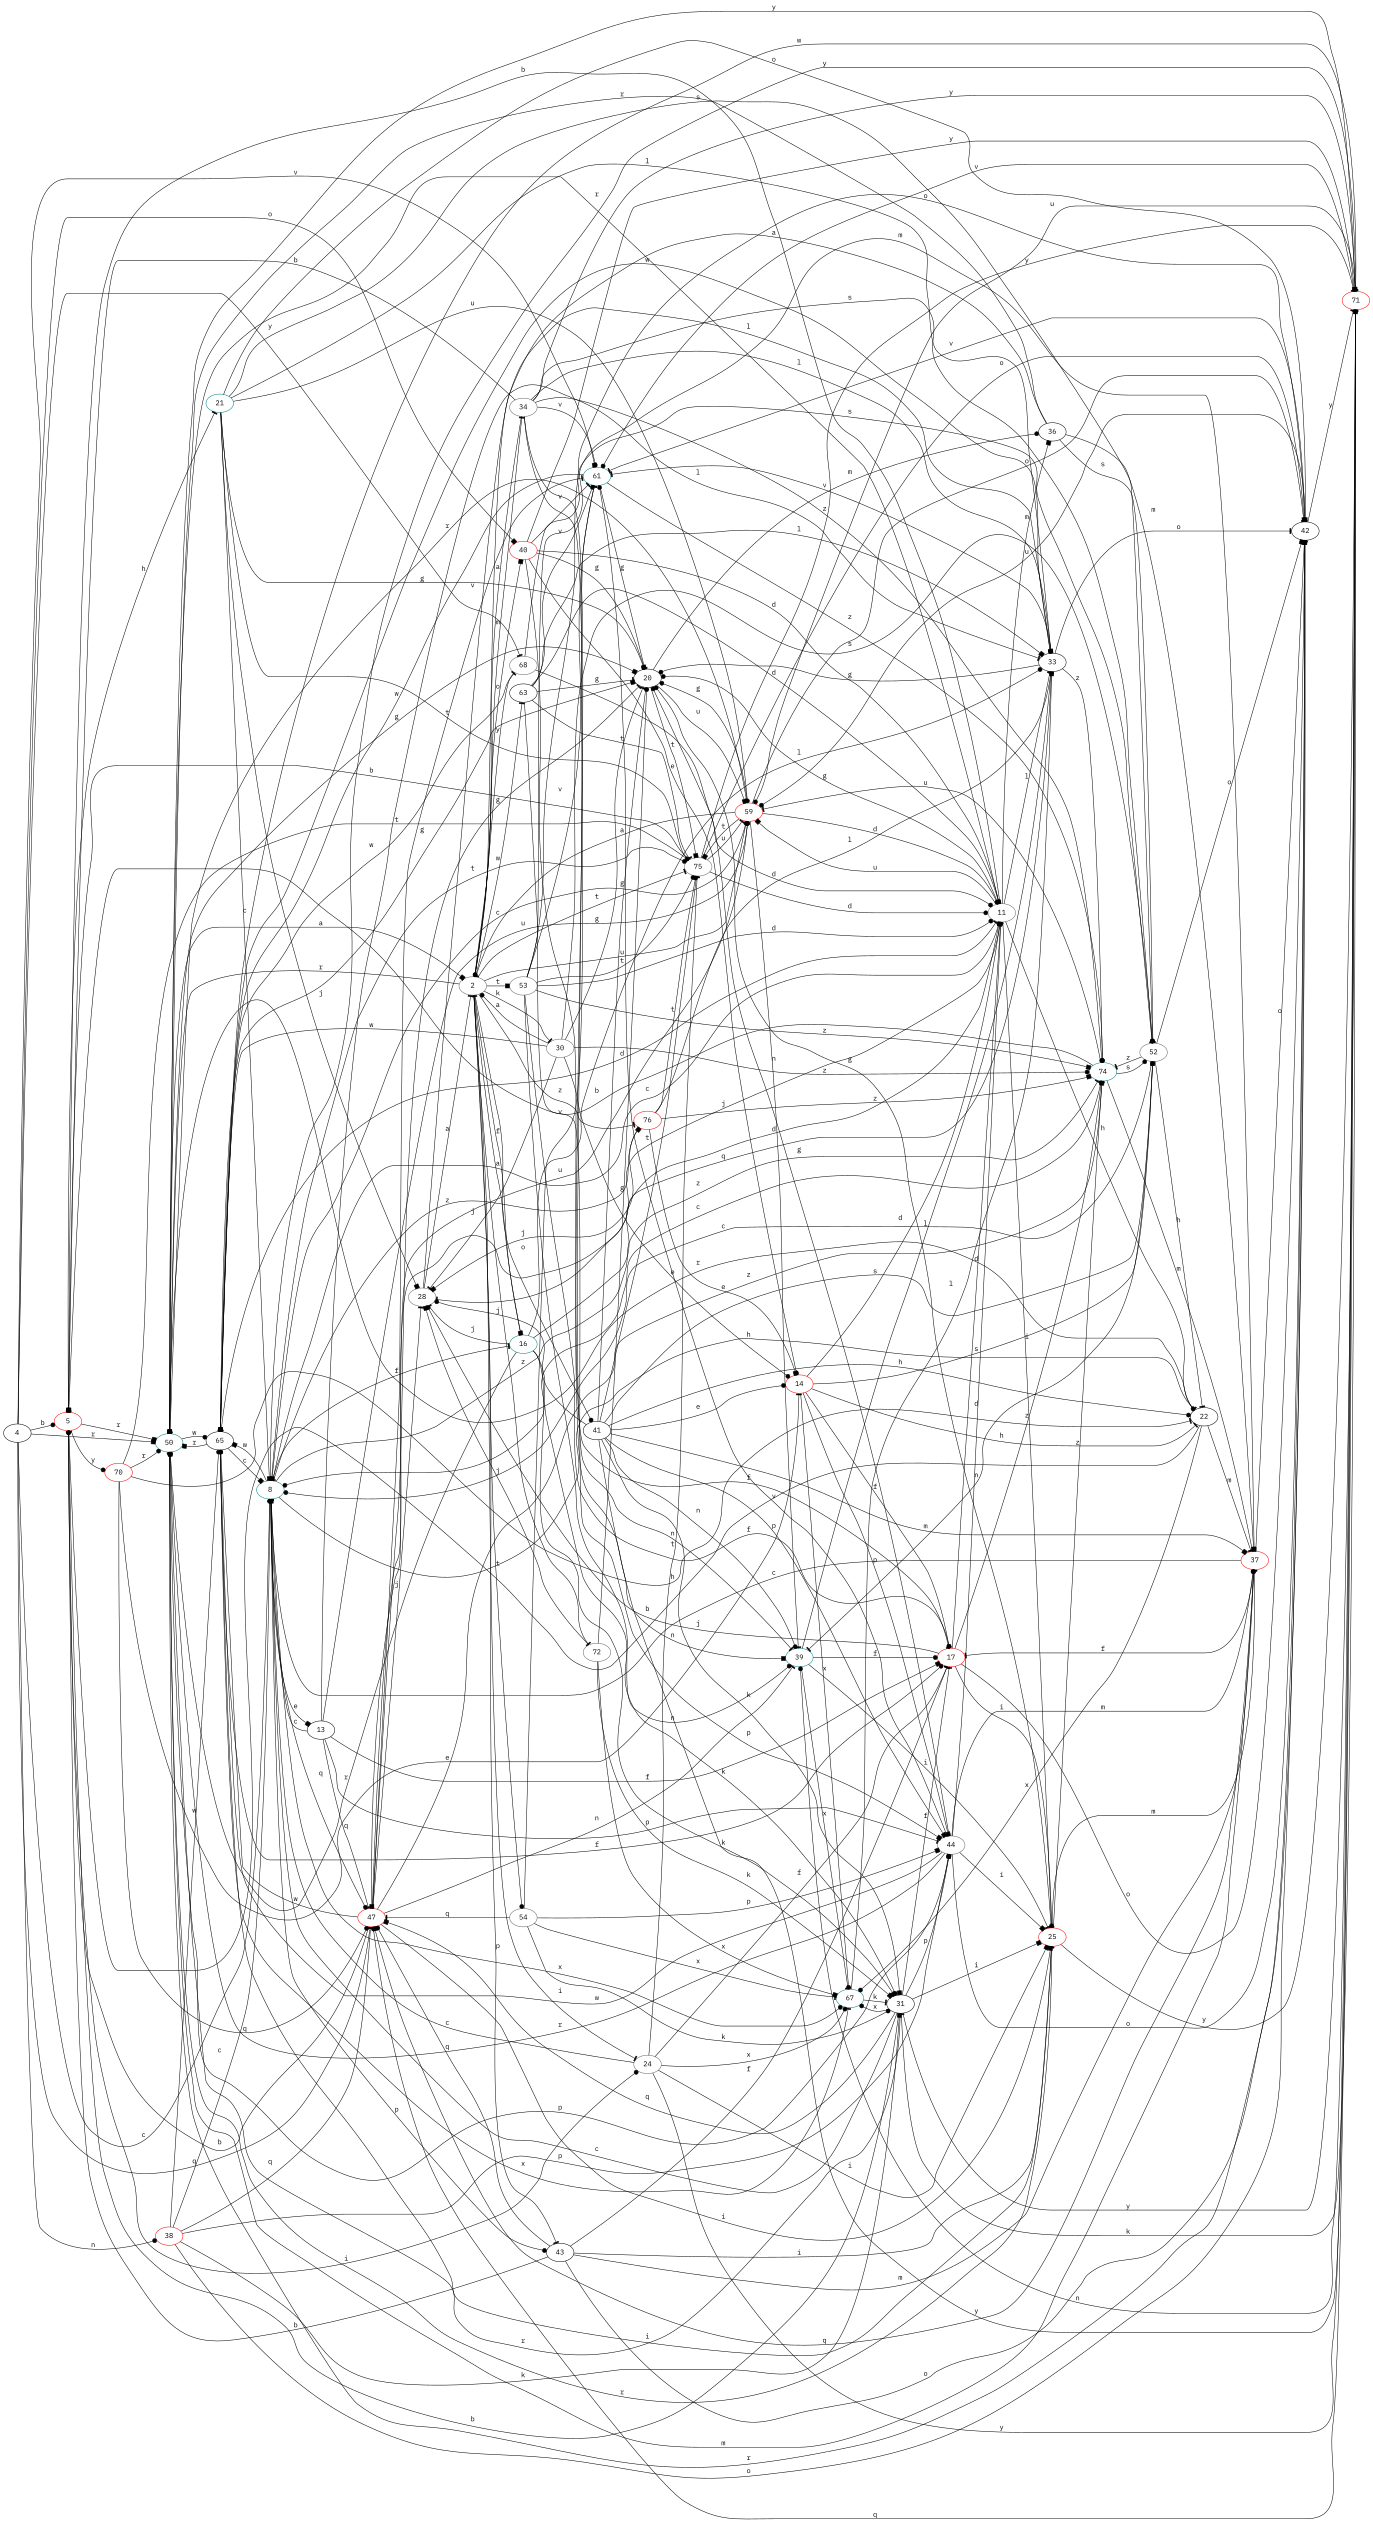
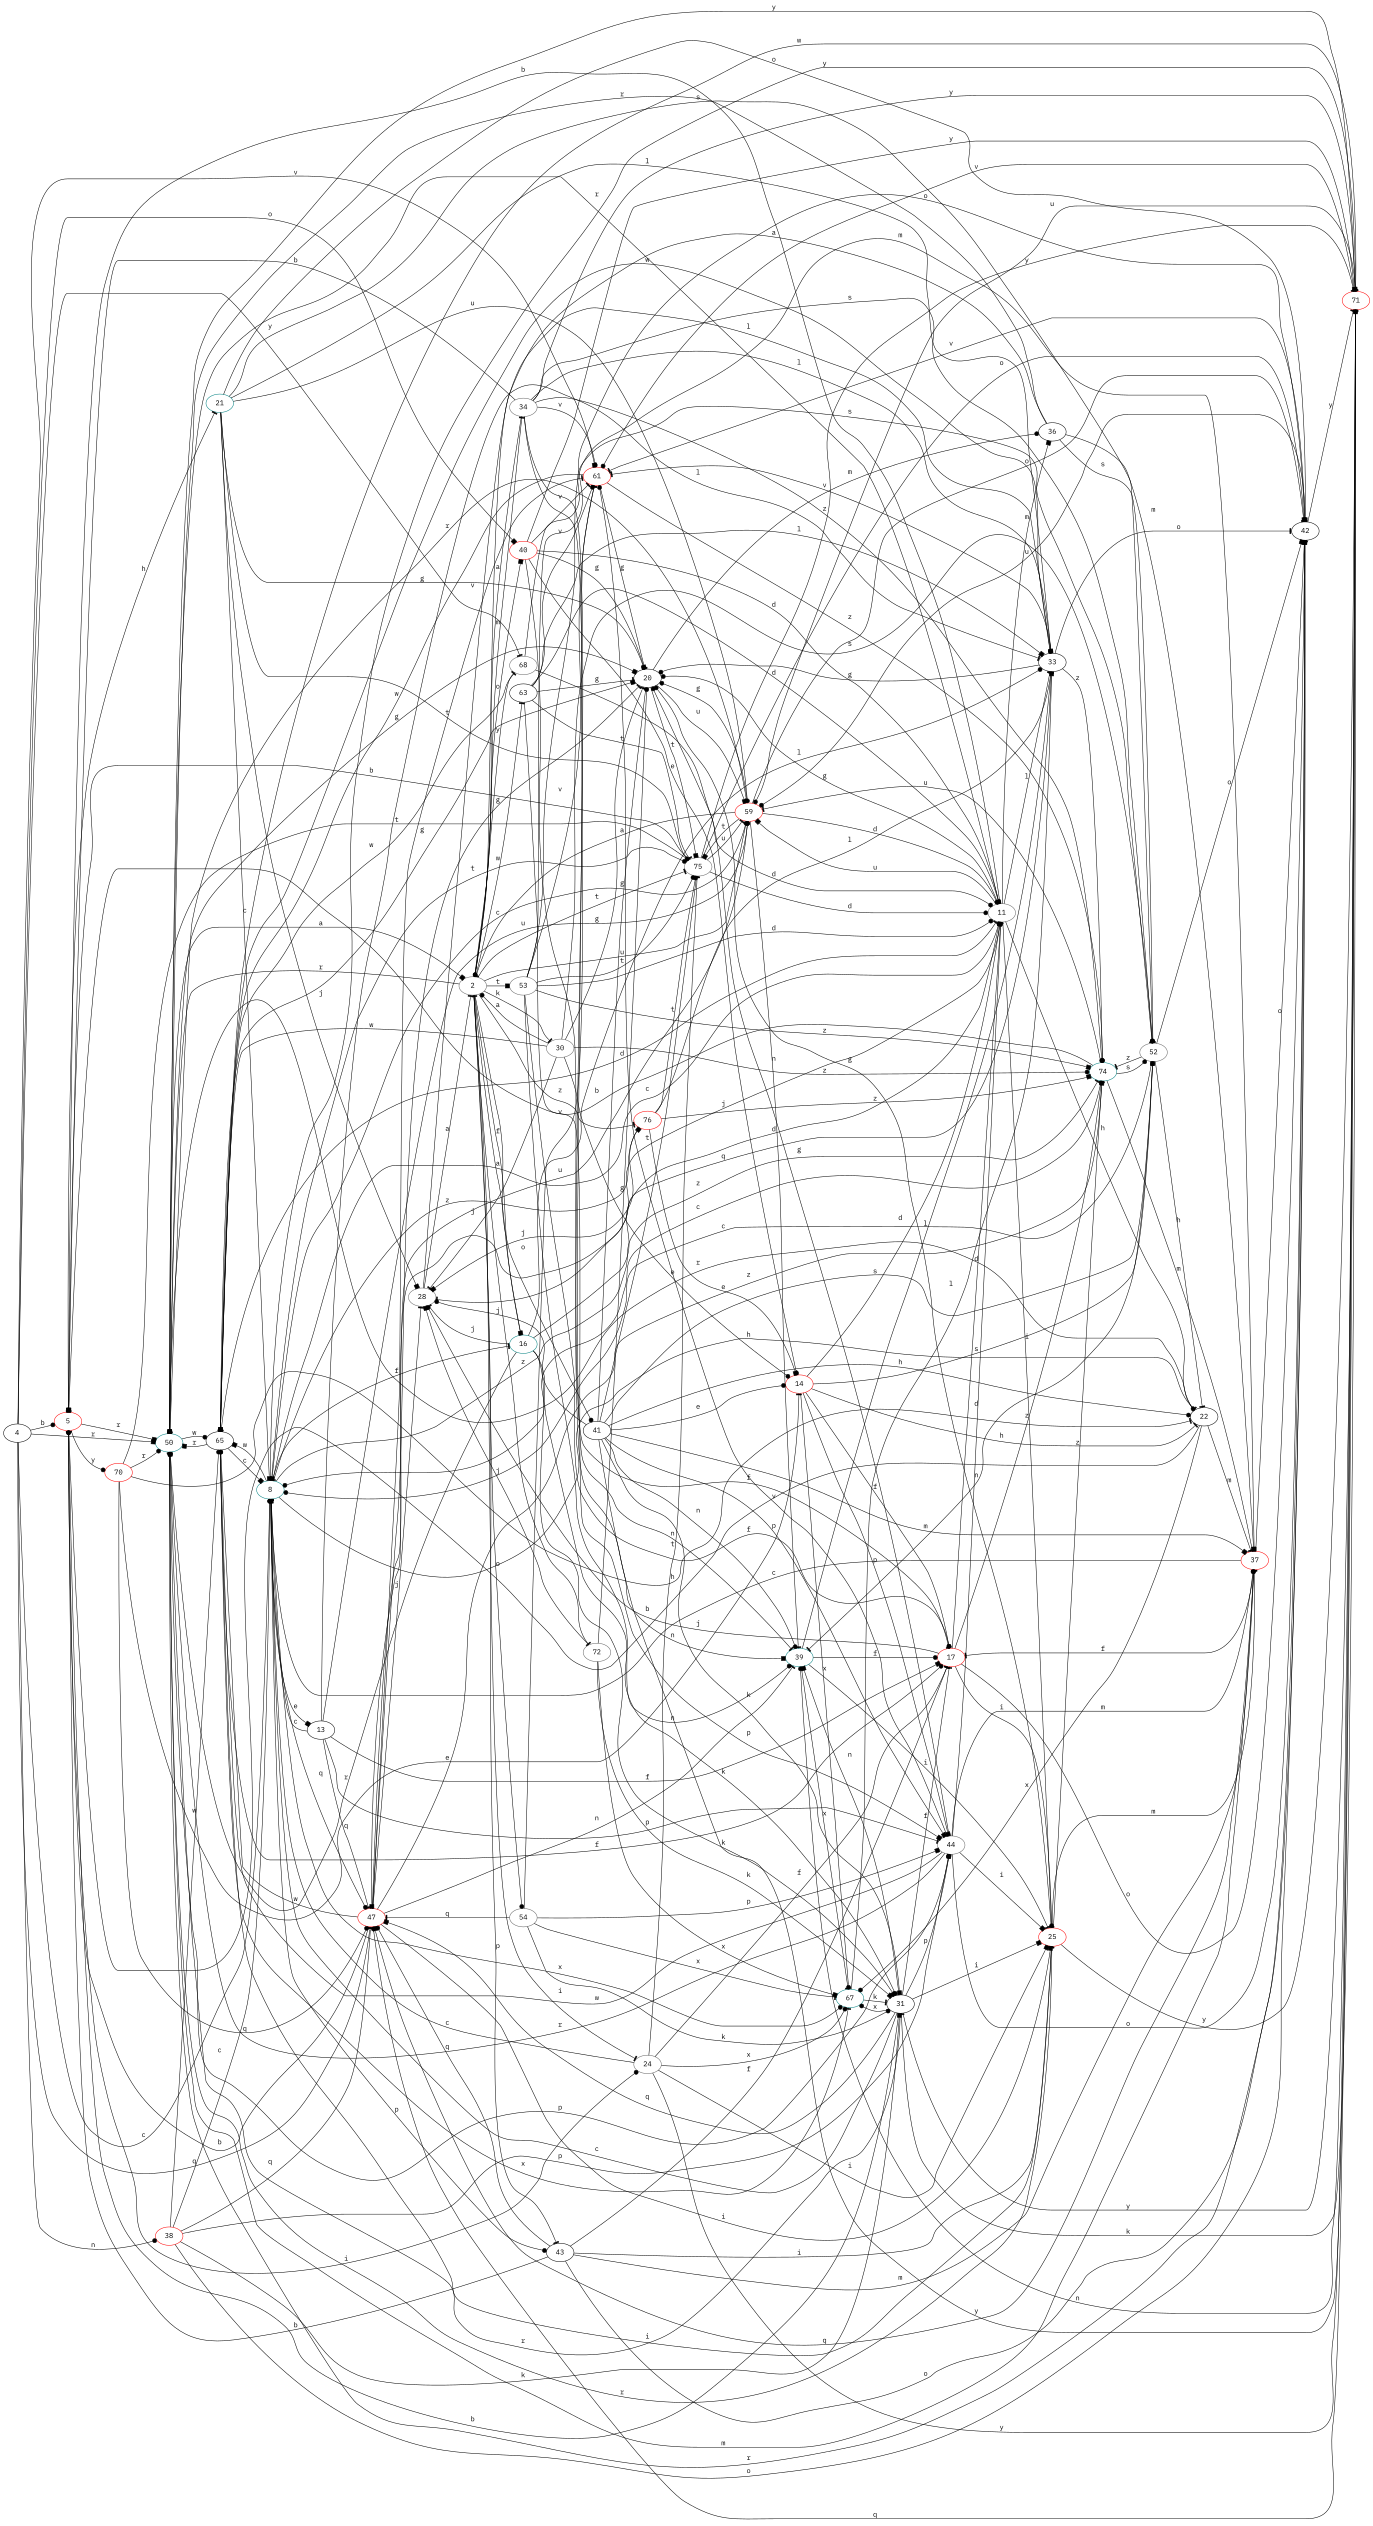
(597, 476) -> (597, 476)
(498, 1564) -> (498, 1564)
none -> (868, 1837)
